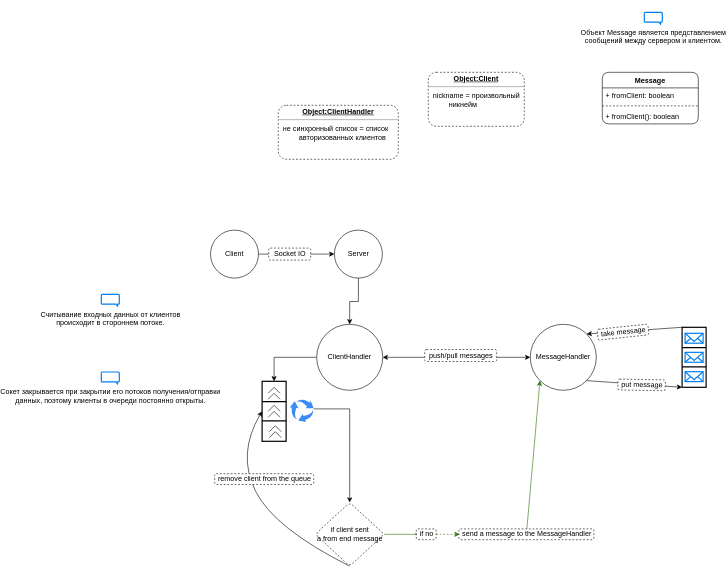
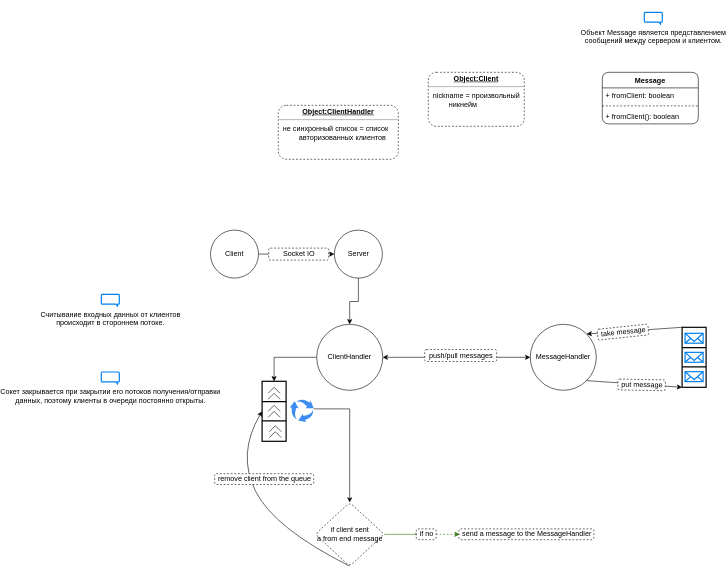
(290, 254) -> (299, 254)
(533, 454) -> none
